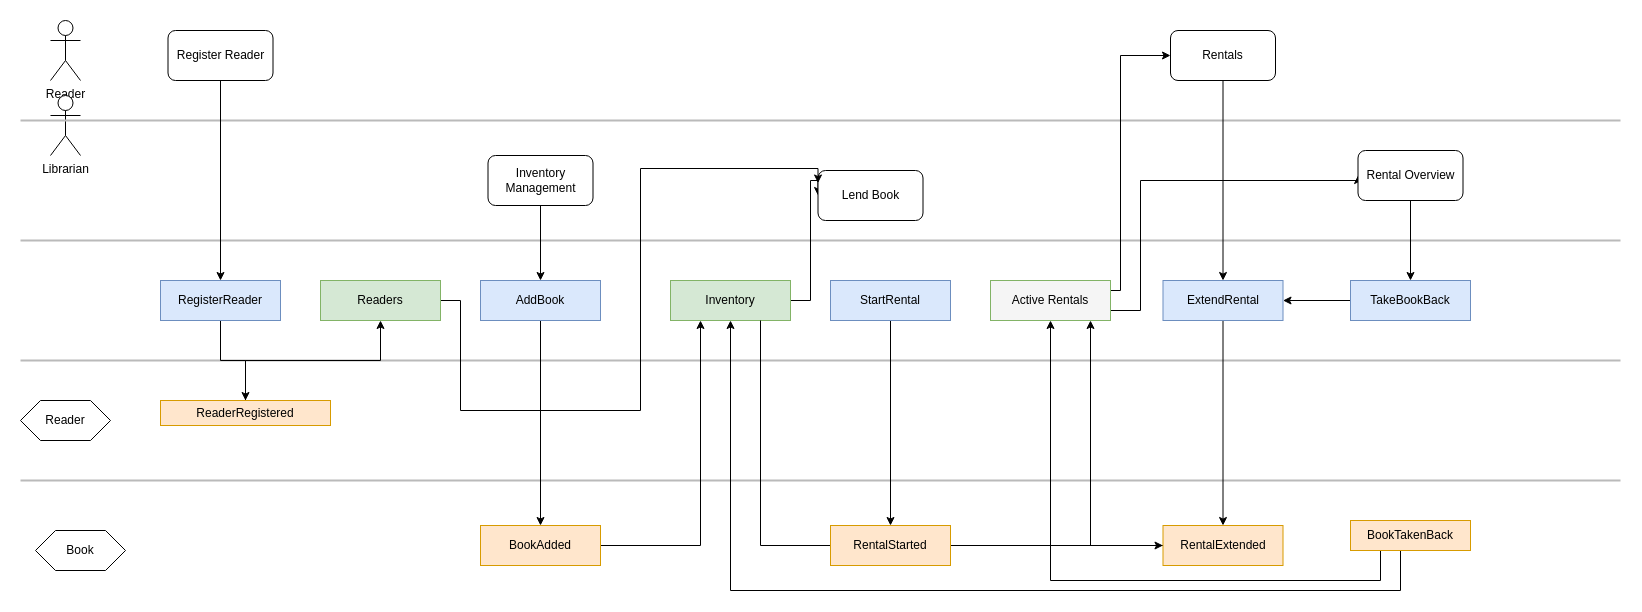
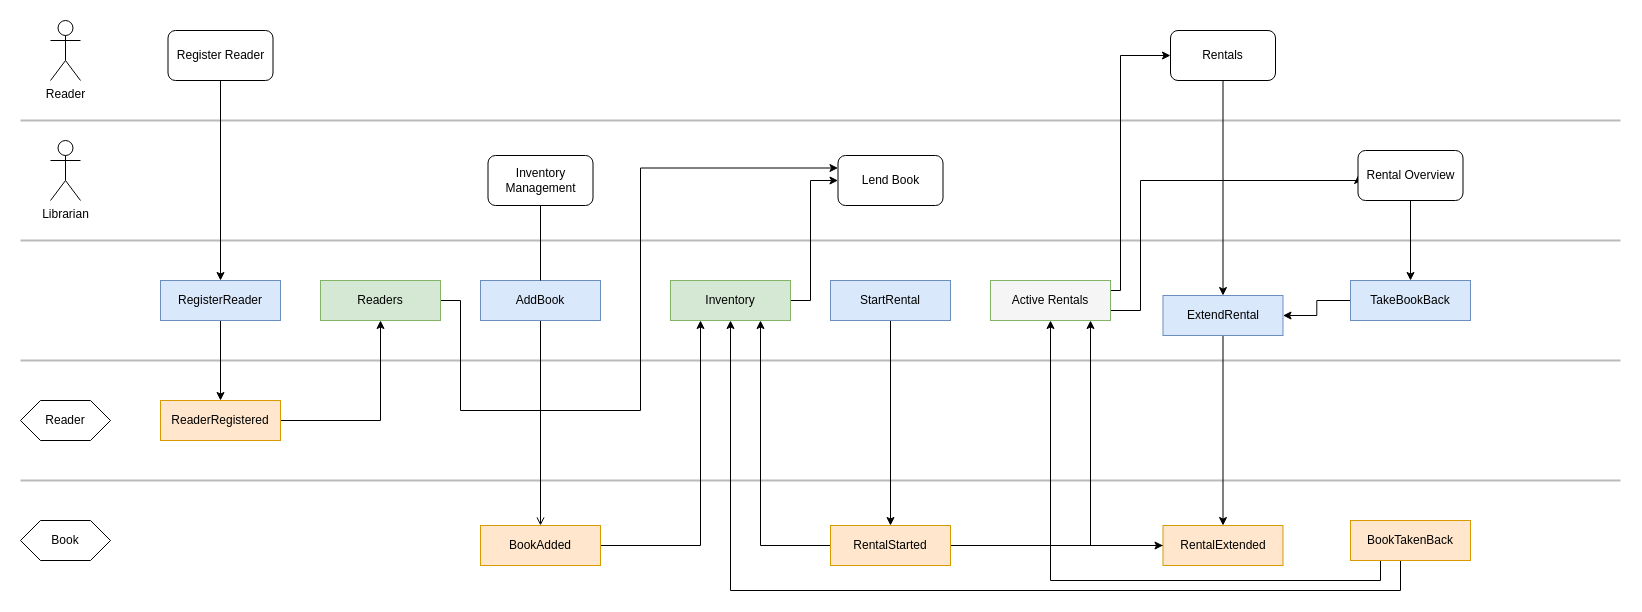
(66, 126) -> (66, 171)
(871, 196) -> (891, 181)
(541, 272) -> (541, 275)
(1223, 301) -> (1223, 316)
(761, 326) -> (761, 328)
(246, 413) -> (221, 421)
(541, 517) -> (541, 519)
(1411, 536) -> (1411, 541)
(81, 551) -> (66, 541)
